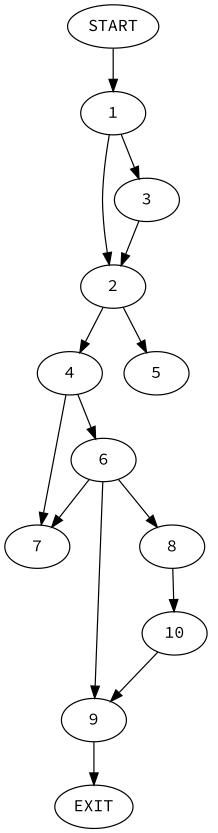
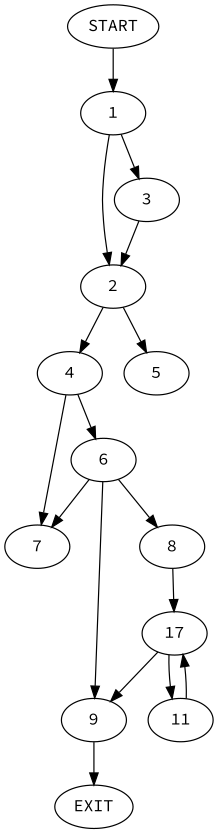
(175, 633) -> (175, 633)
none -> (181, 720)
